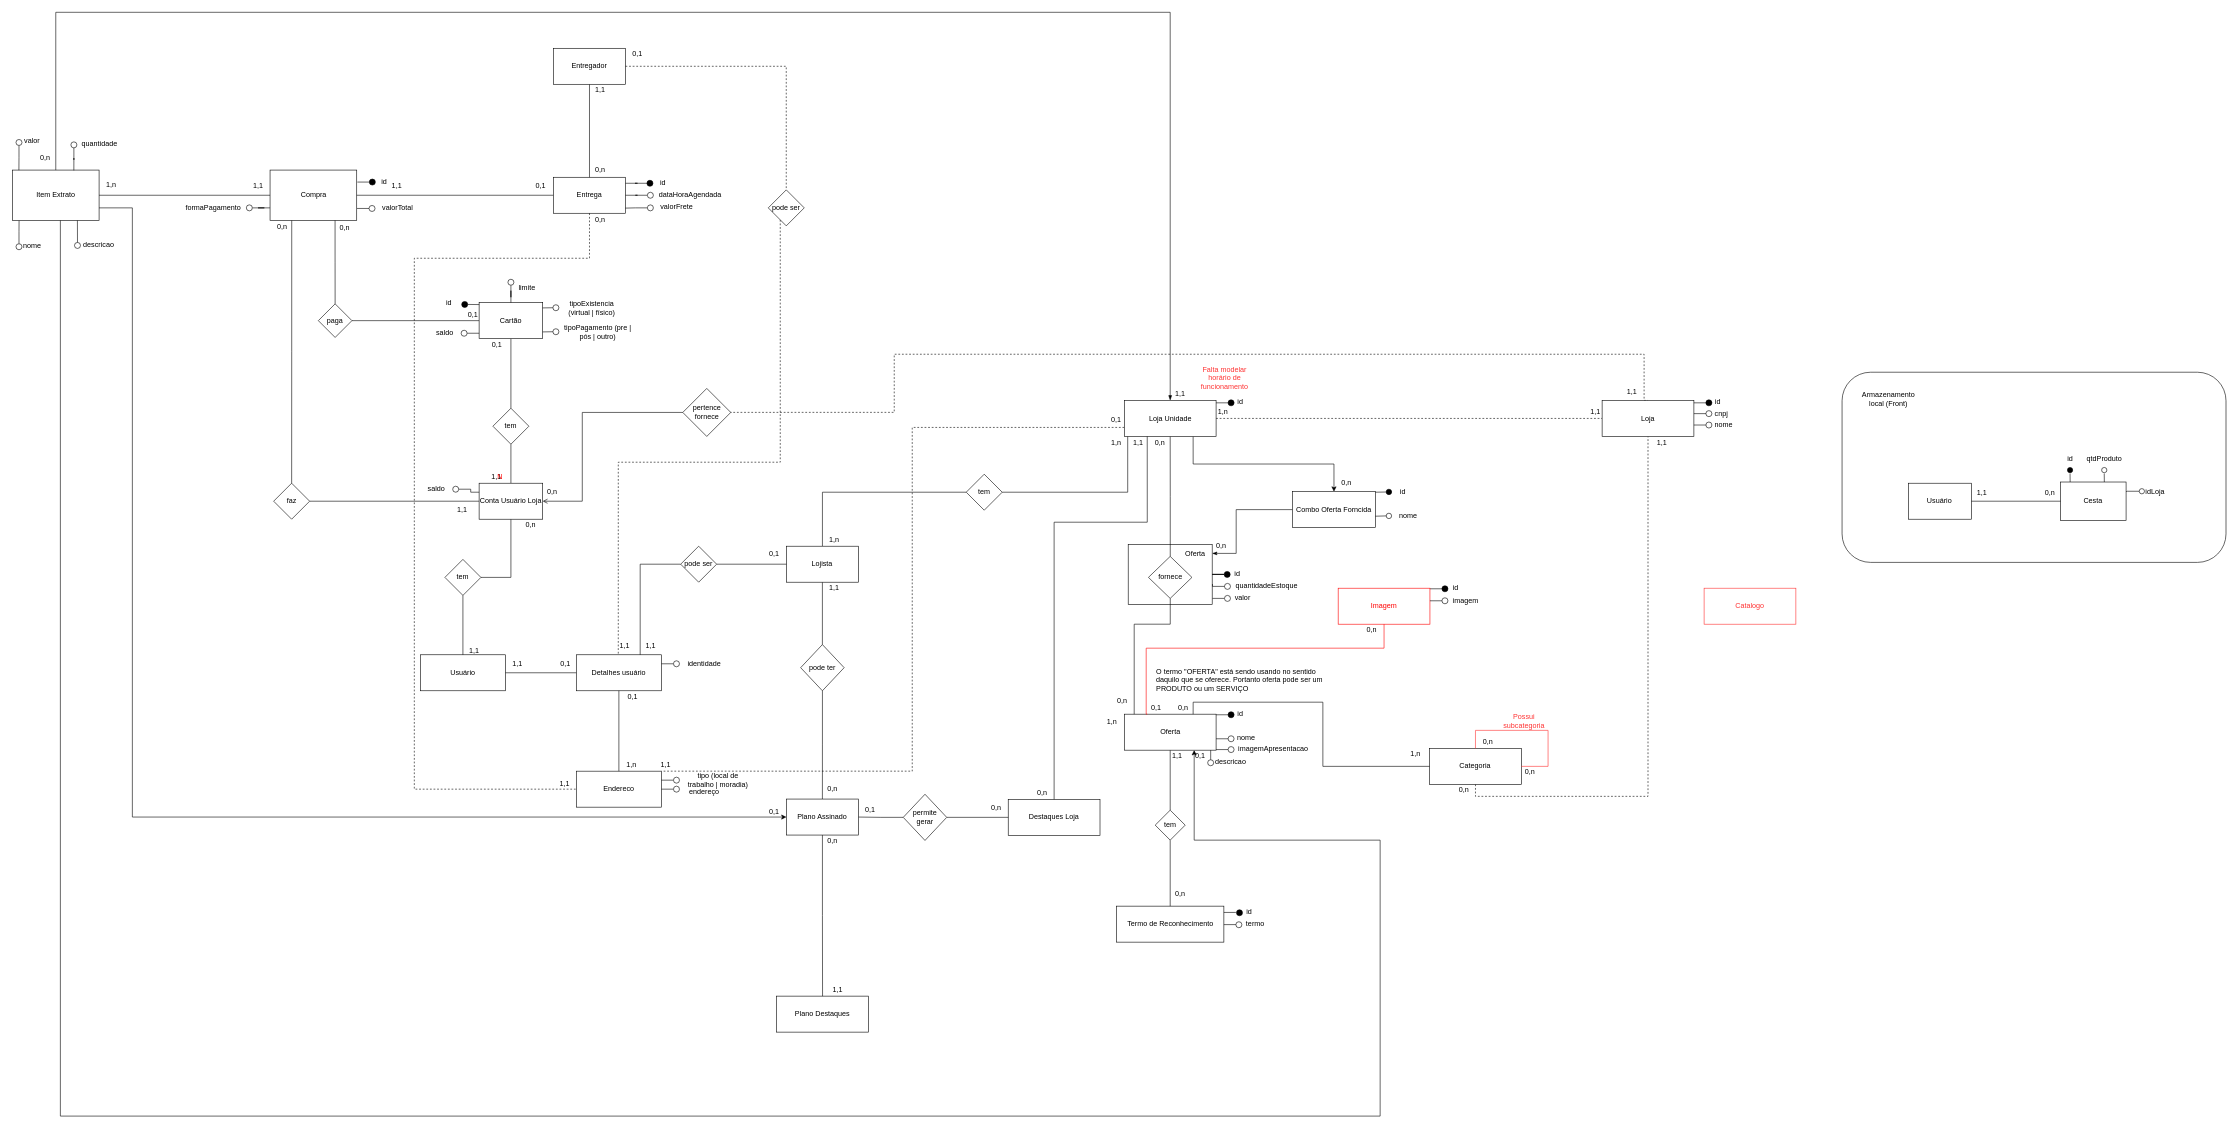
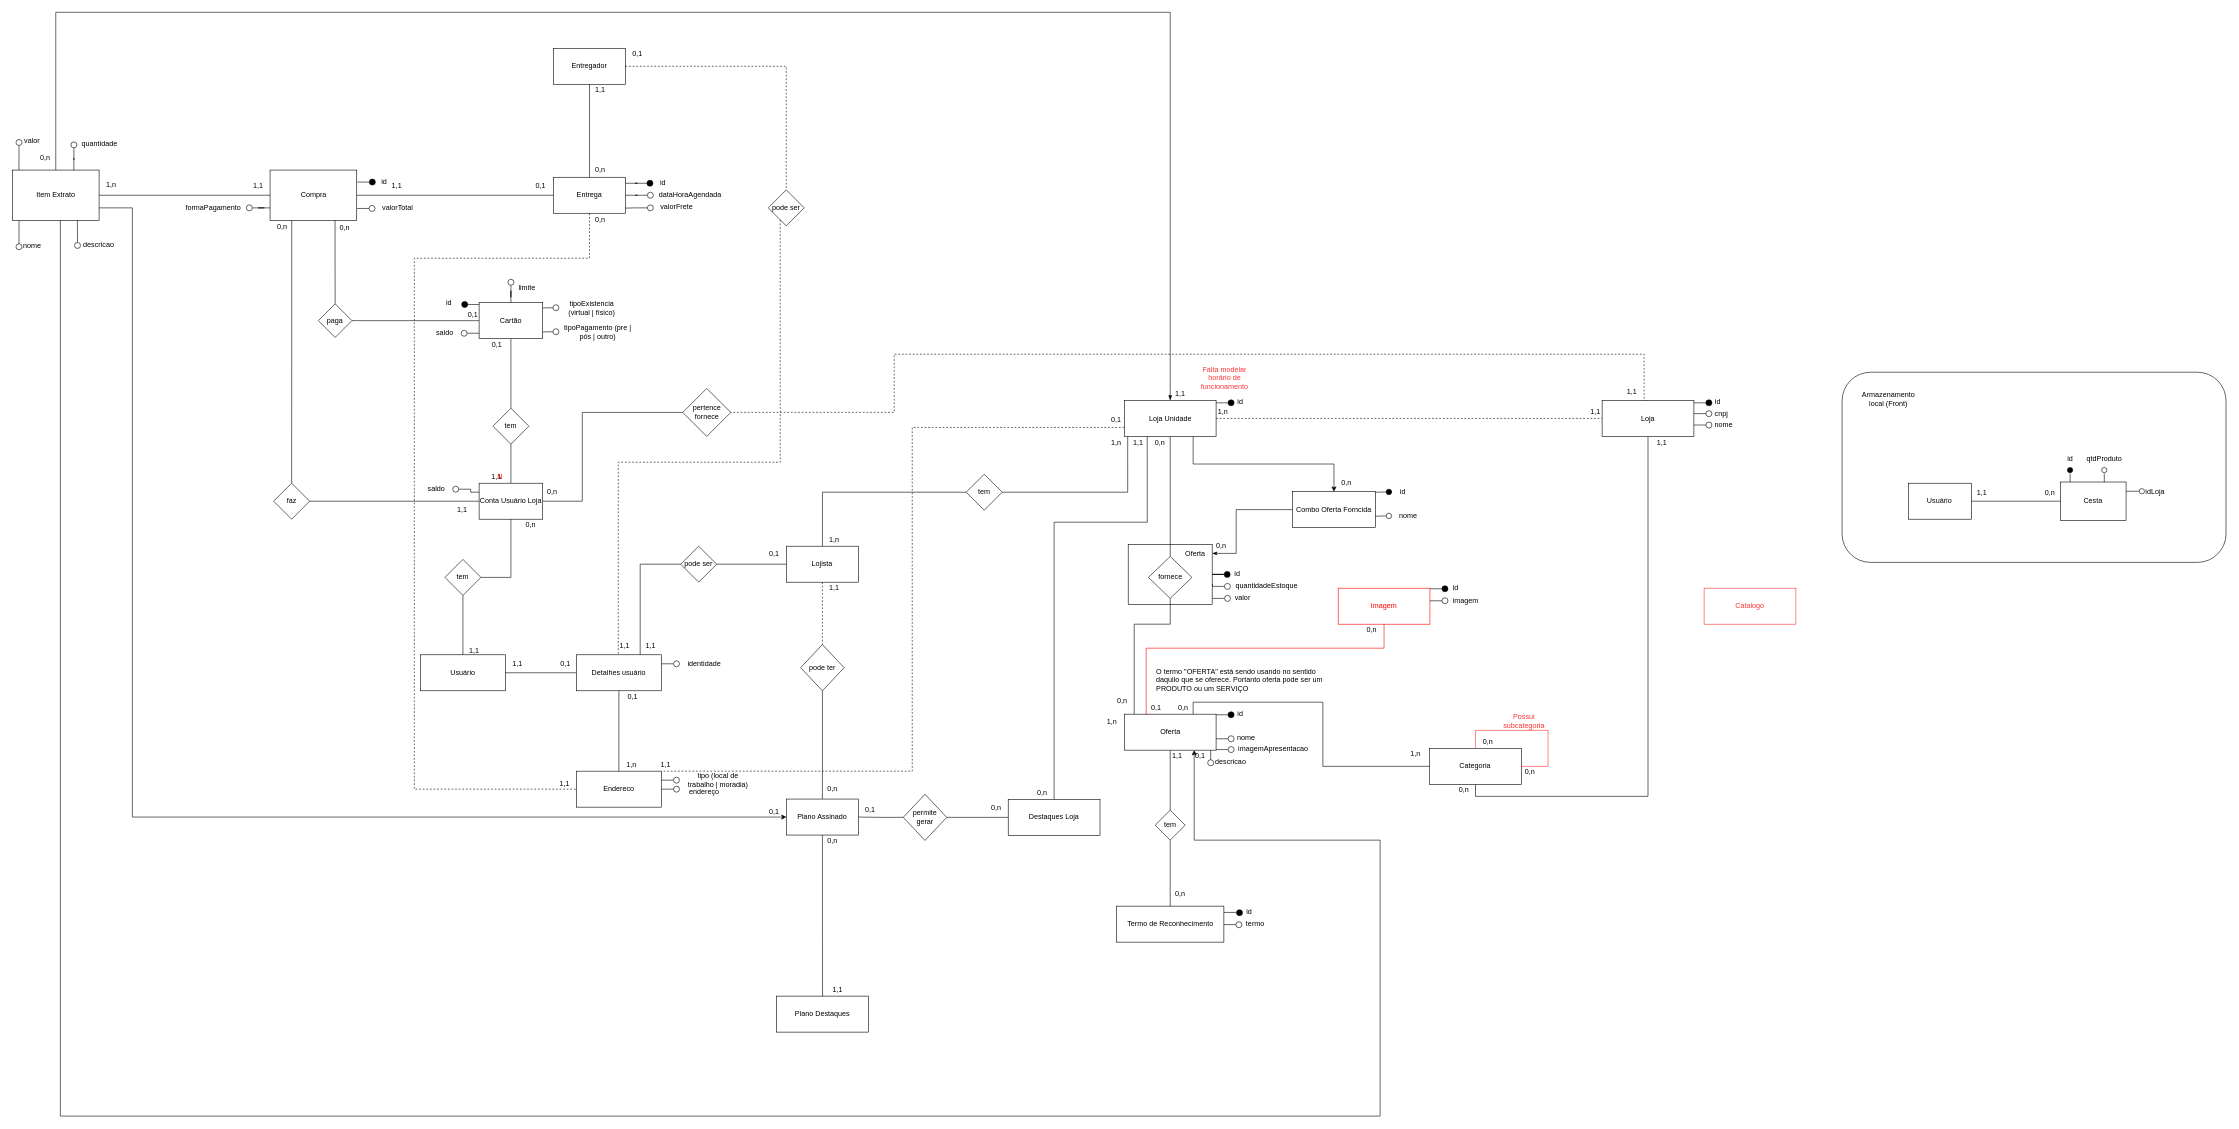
(547, 501) -> (546, 501)
(822, 612) -> (822, 612)
(1648, 708) -> (1648, 708)
